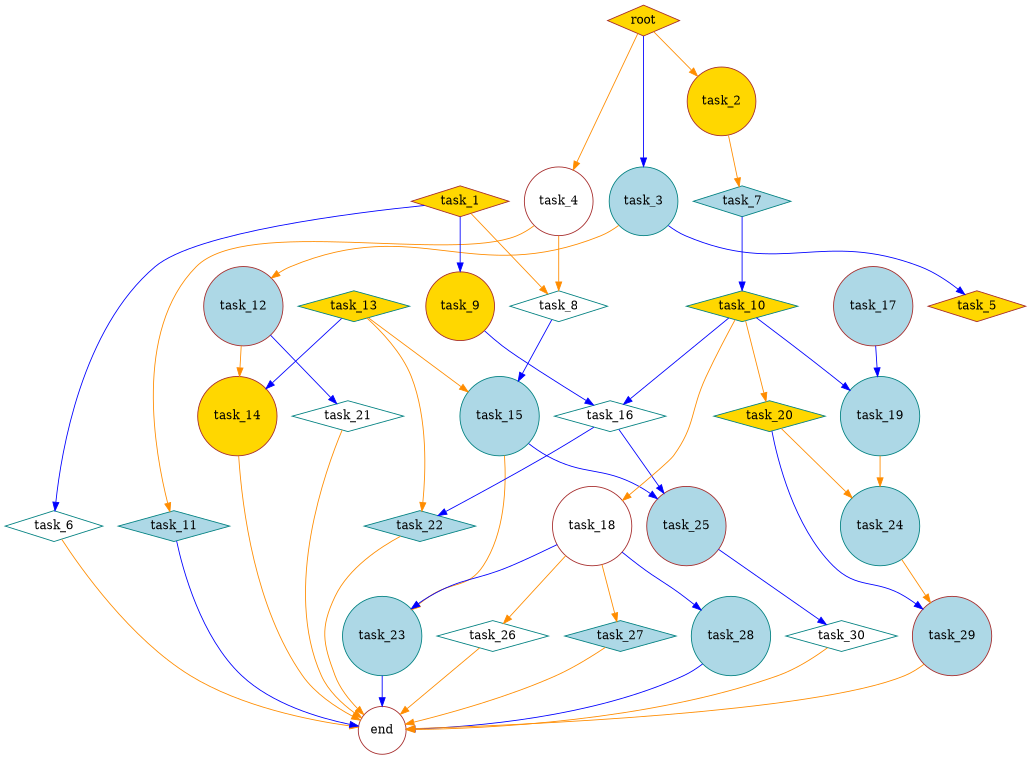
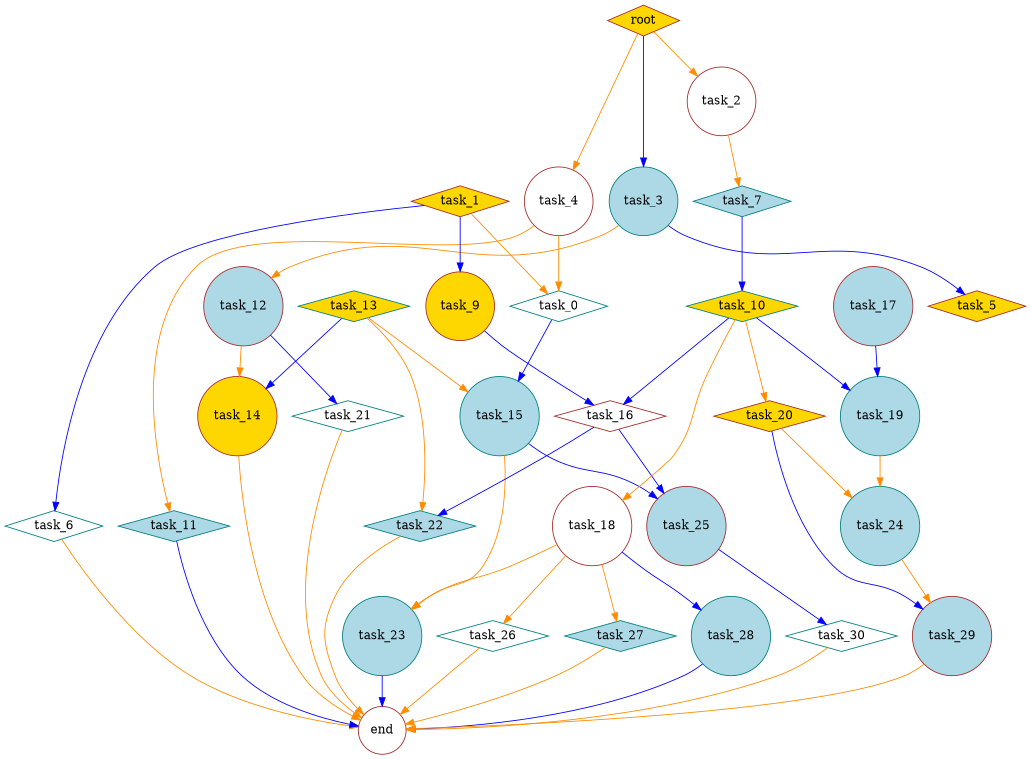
(722, 101) -> (722, 101)
(559, 306) -> (559, 306)
(610, 416) -> (610, 416)
(770, 416) -> (770, 416)
(488, 574) -> (488, 574)
